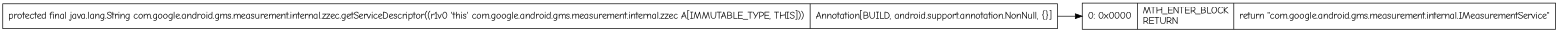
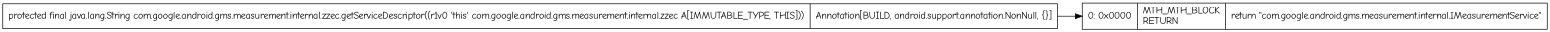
(1186, 11) -> (1181, 11)
